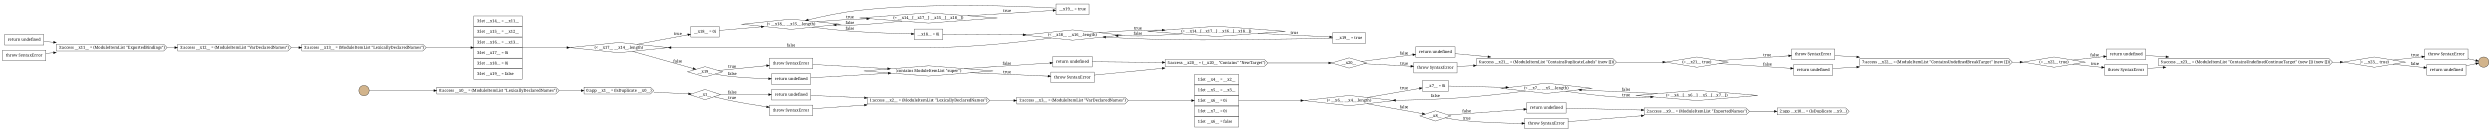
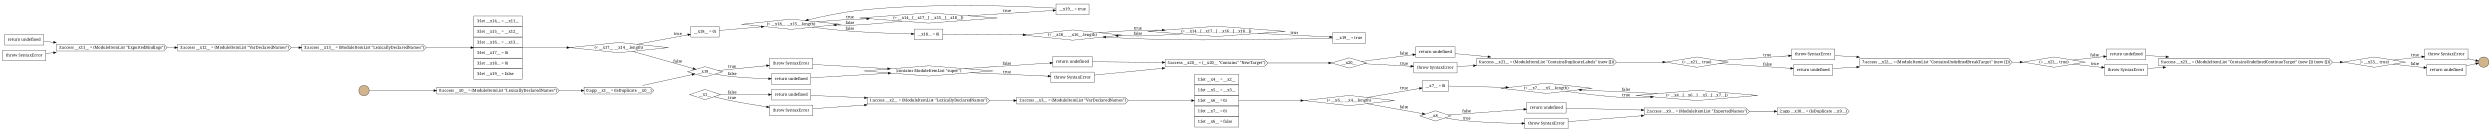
(862, 48) -> none
(671, 93) -> (667, 80)
(1461, 98) -> none
